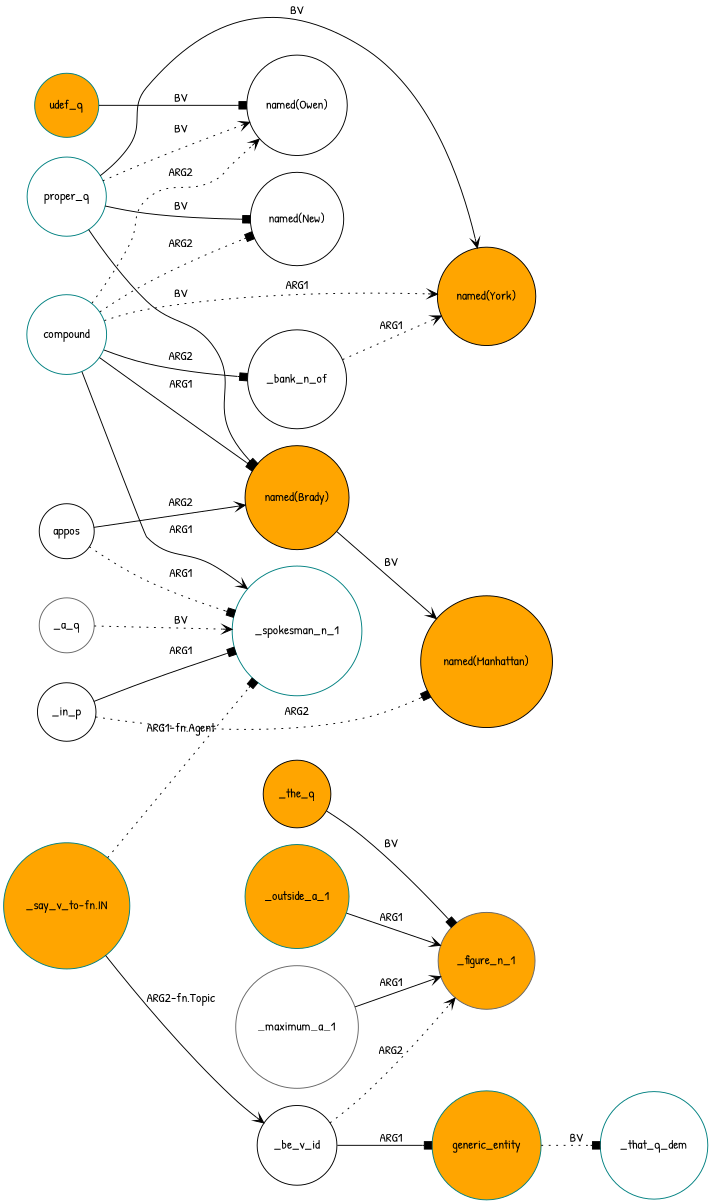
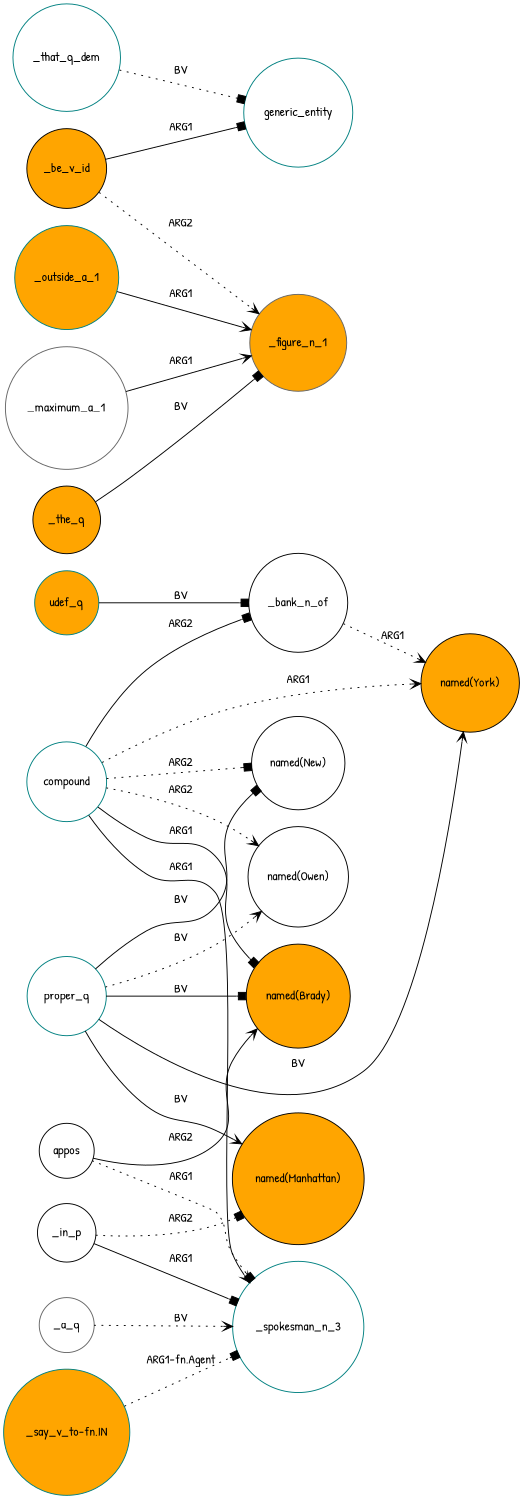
(168, 105) -> (169, 603)
(383, 572) -> (145, 1105)
(297, 631) -> (298, 1327)
(177, 1040) -> none
(297, 1145) -> (67, 168)
(487, 1145) -> (298, 113)
(566, 1145) -> (177, 84)
